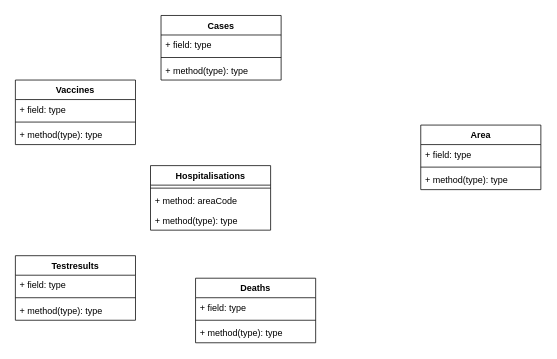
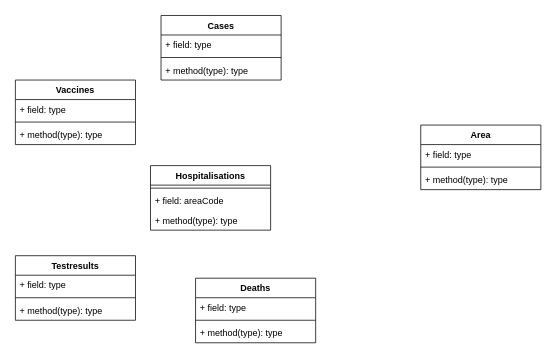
(196, 201) -> (191, 201)
